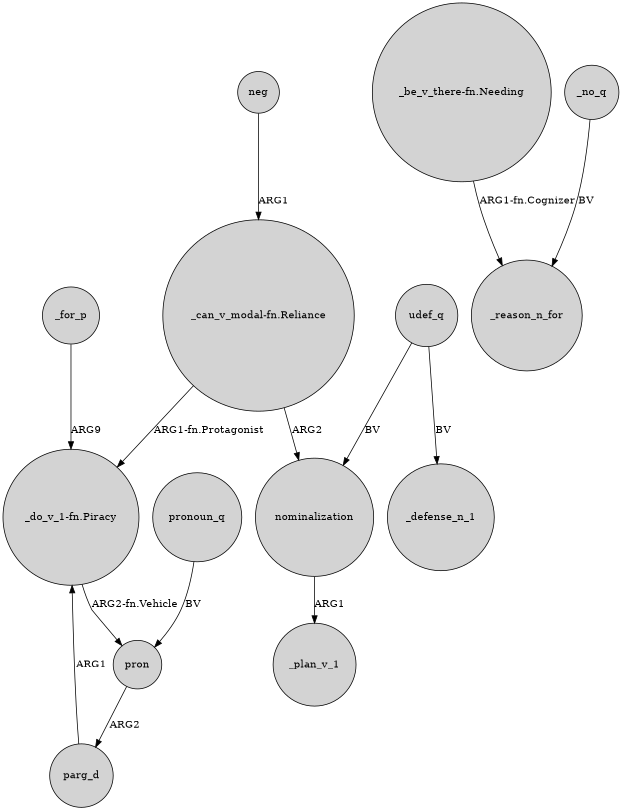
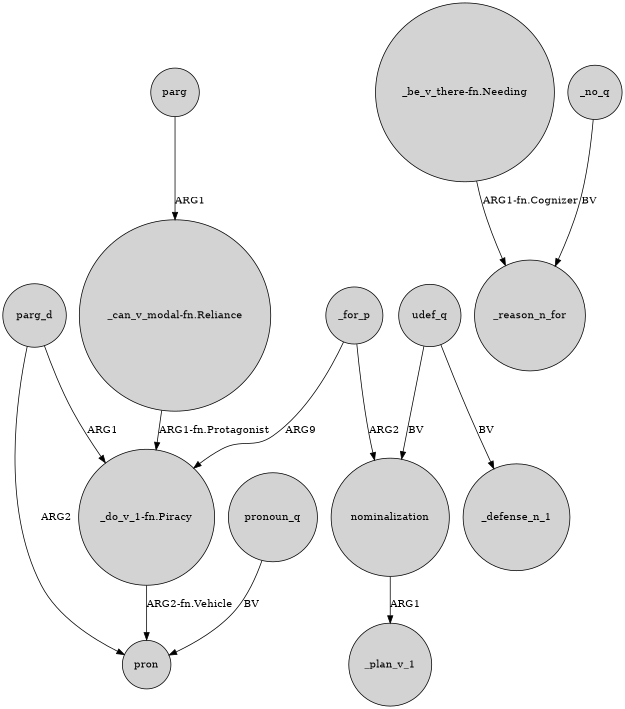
(259, 92) -> (175, 92)
(290, 430) -> (363, 399)
(113, 713) -> (20, 518)
